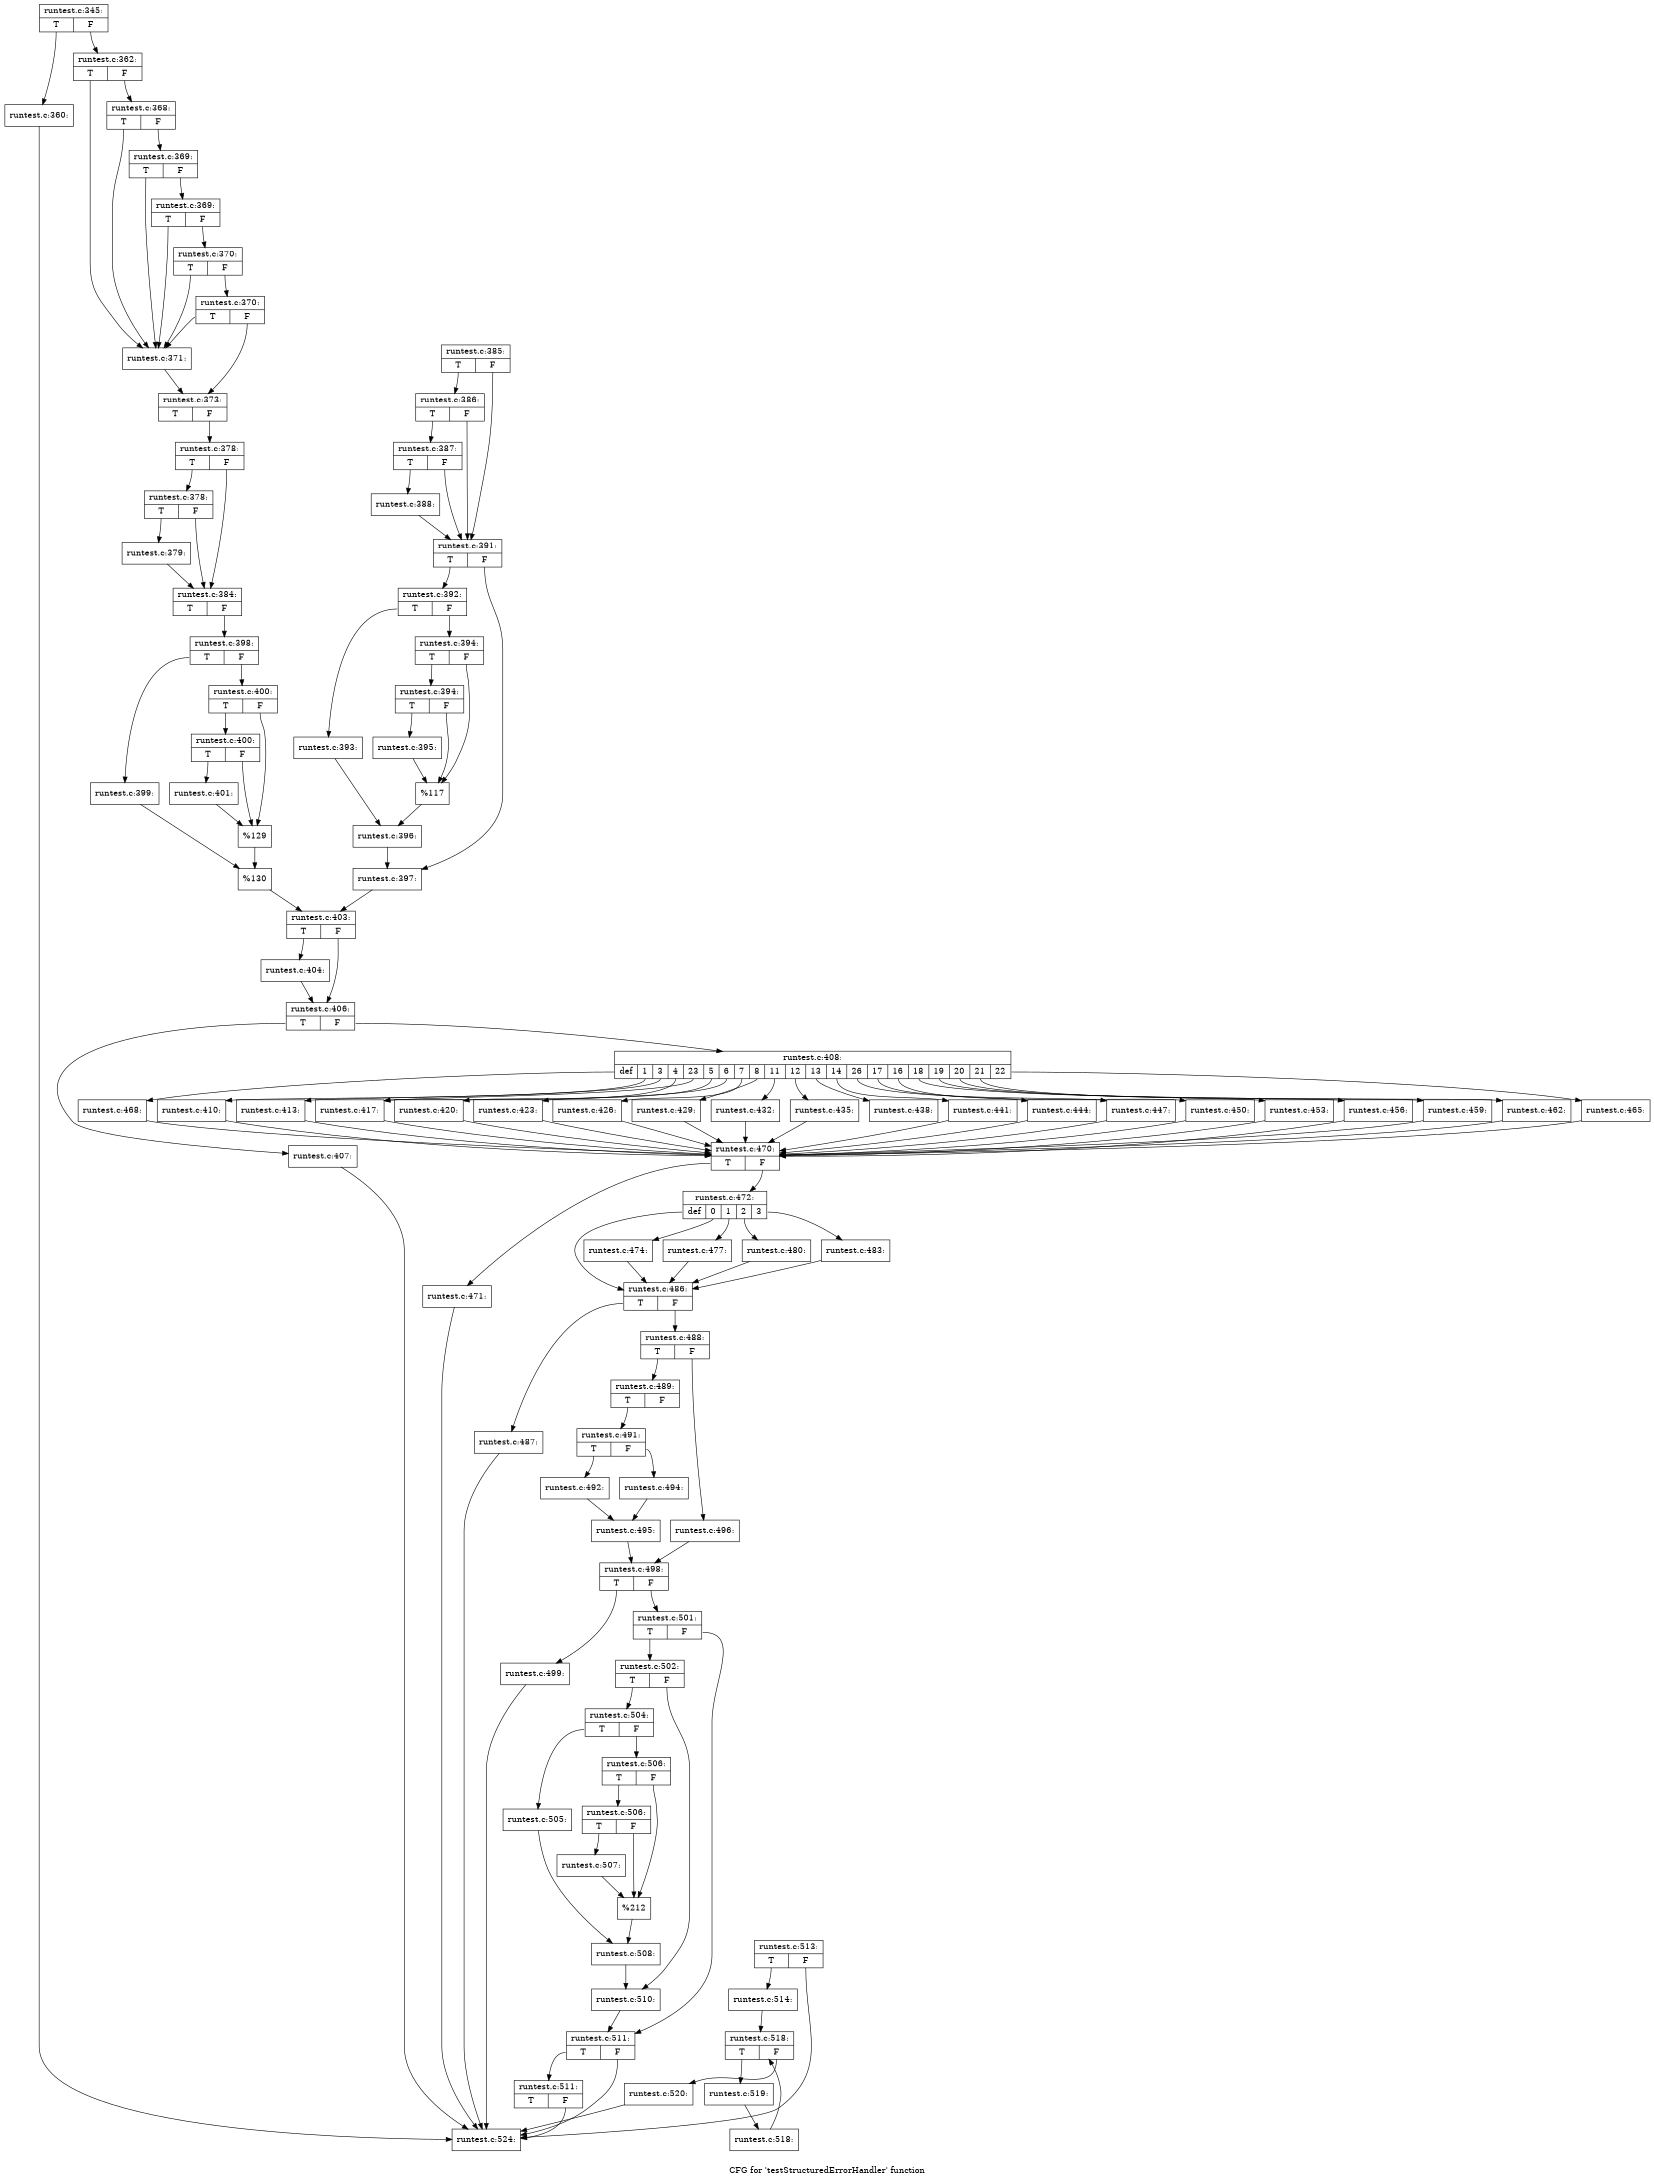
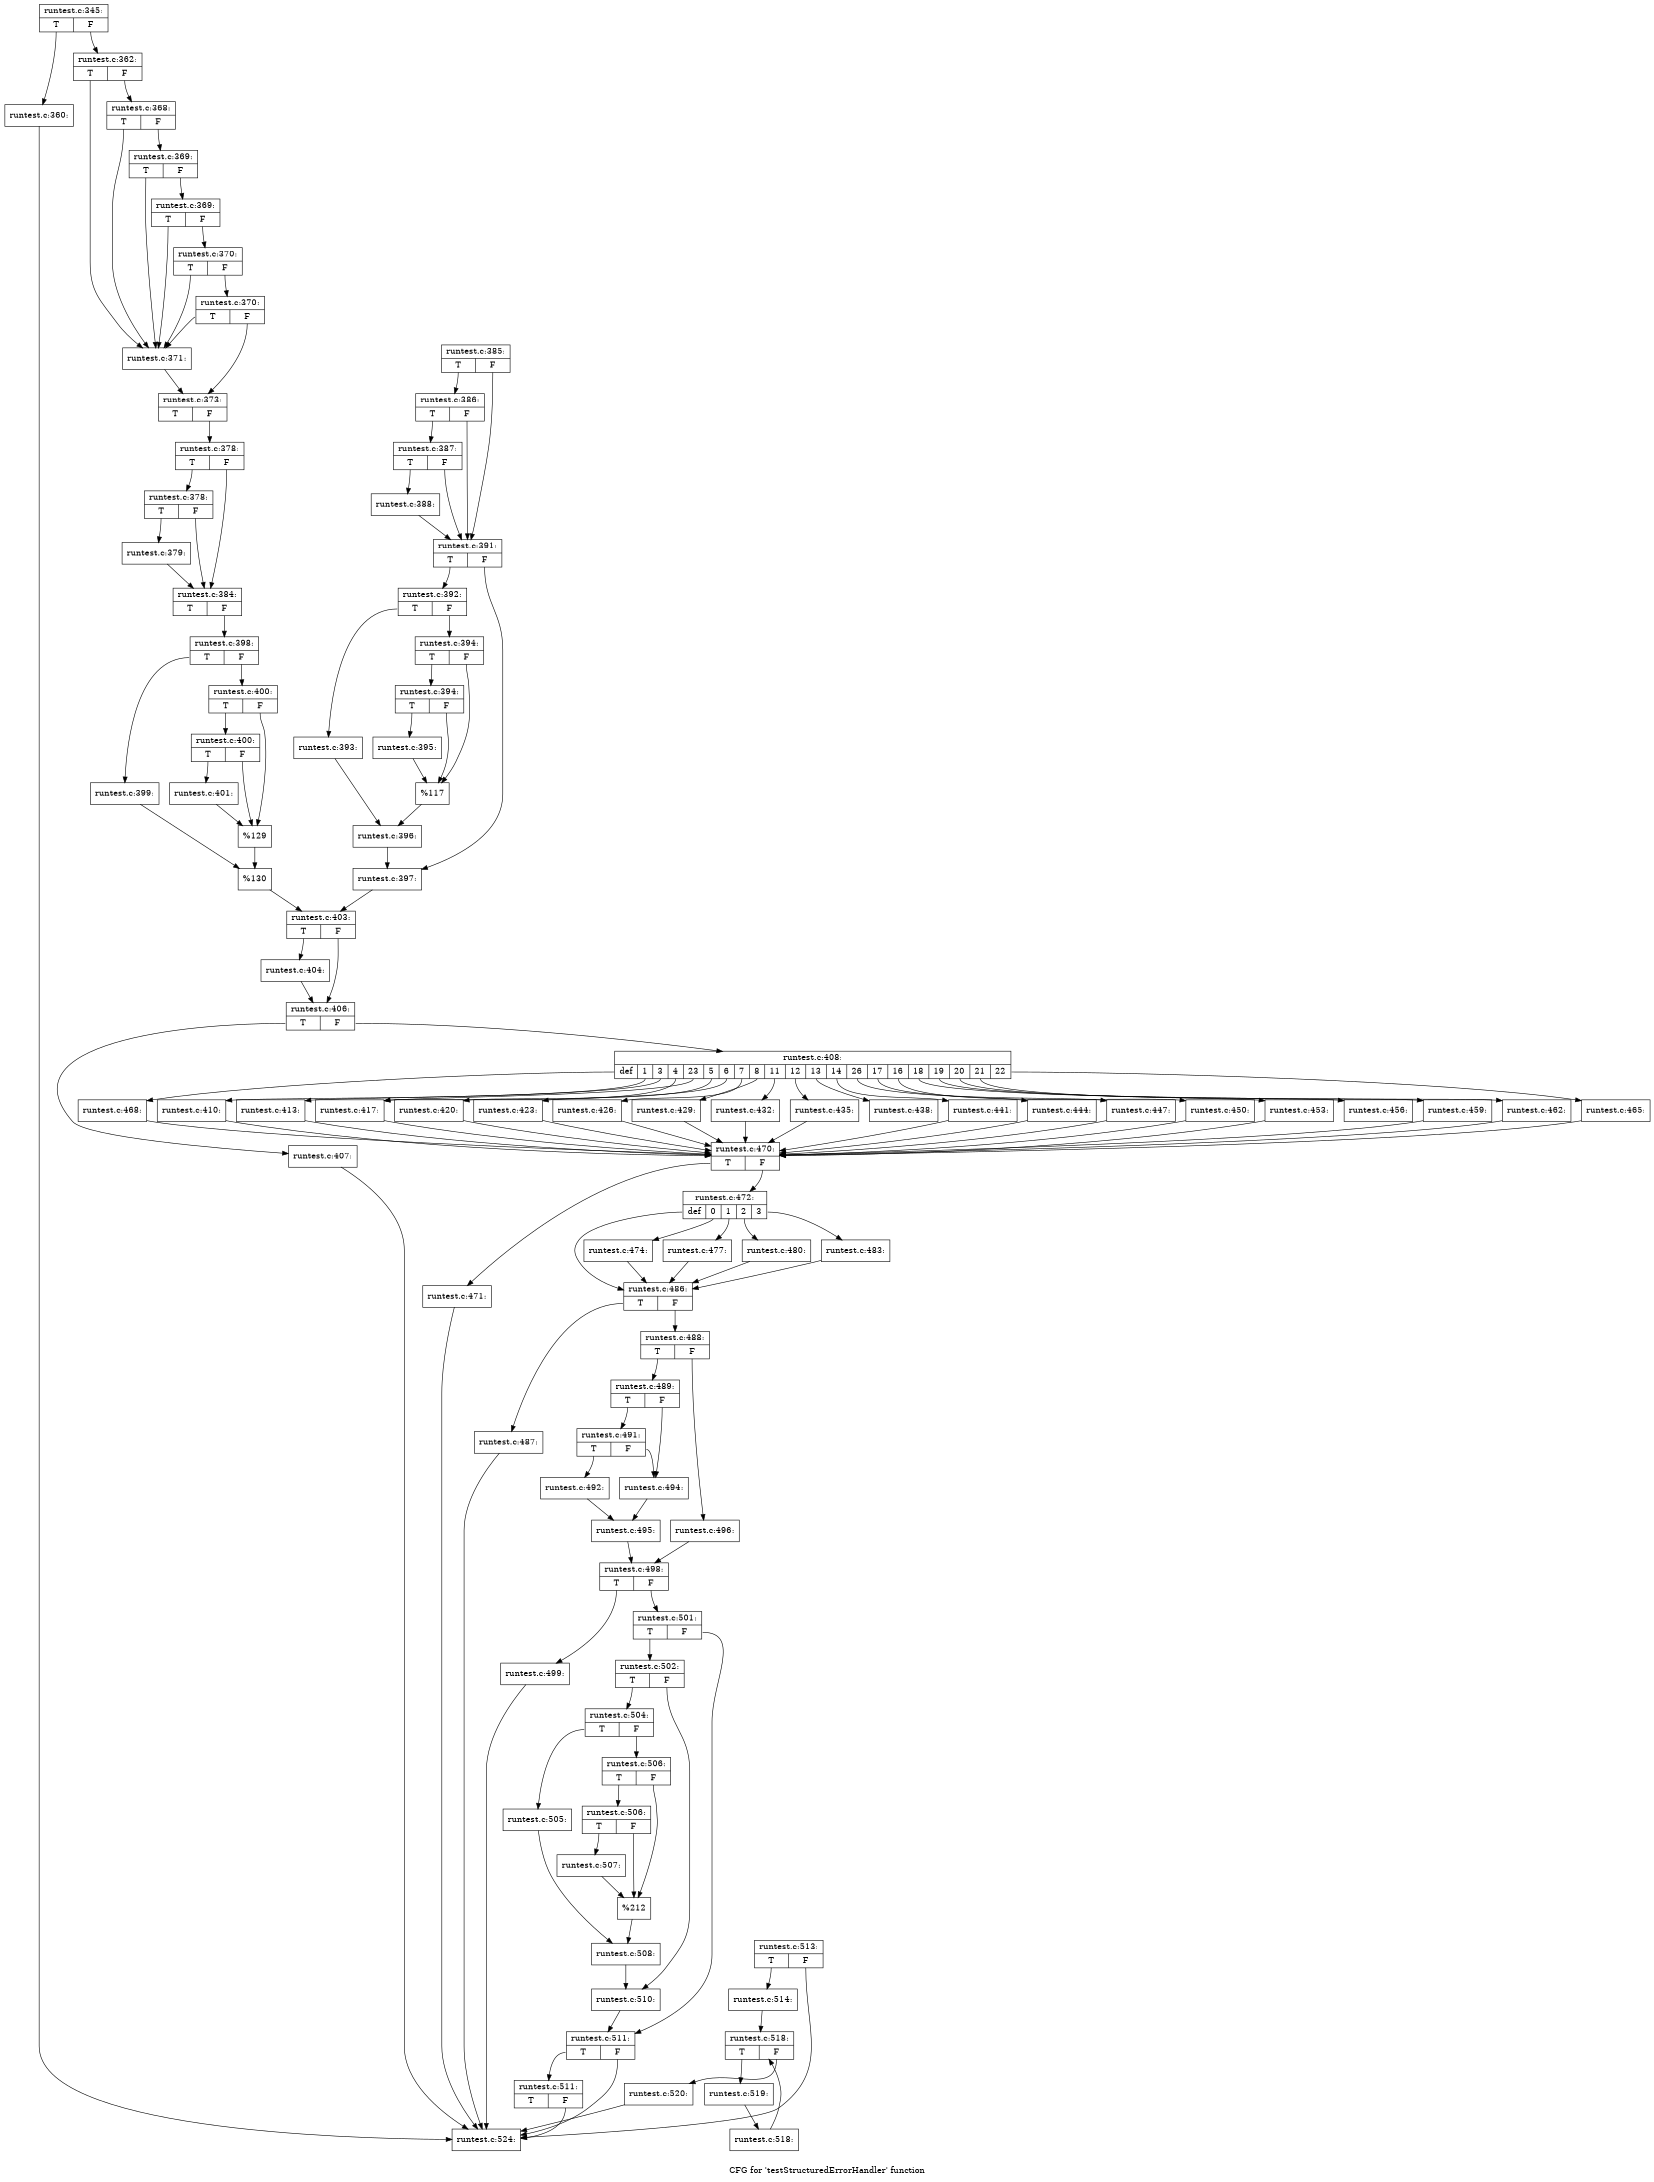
(1066, 1149) -> none
none -> (660, 1440)
